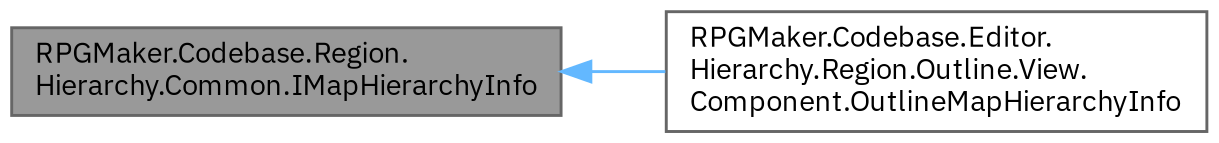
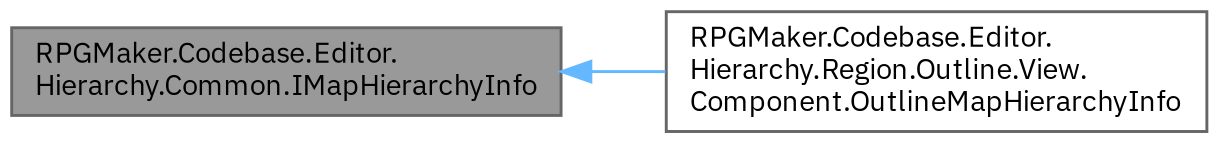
(286, 72) -> (286, 72)
